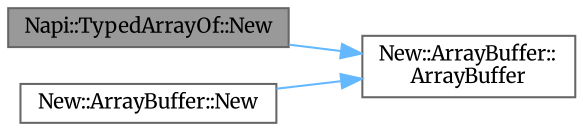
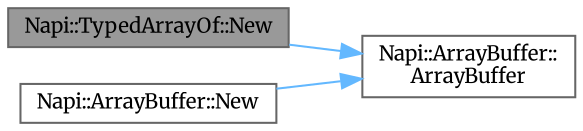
(469, 67) -> (469, 67)
(148, 103) -> (148, 103)
